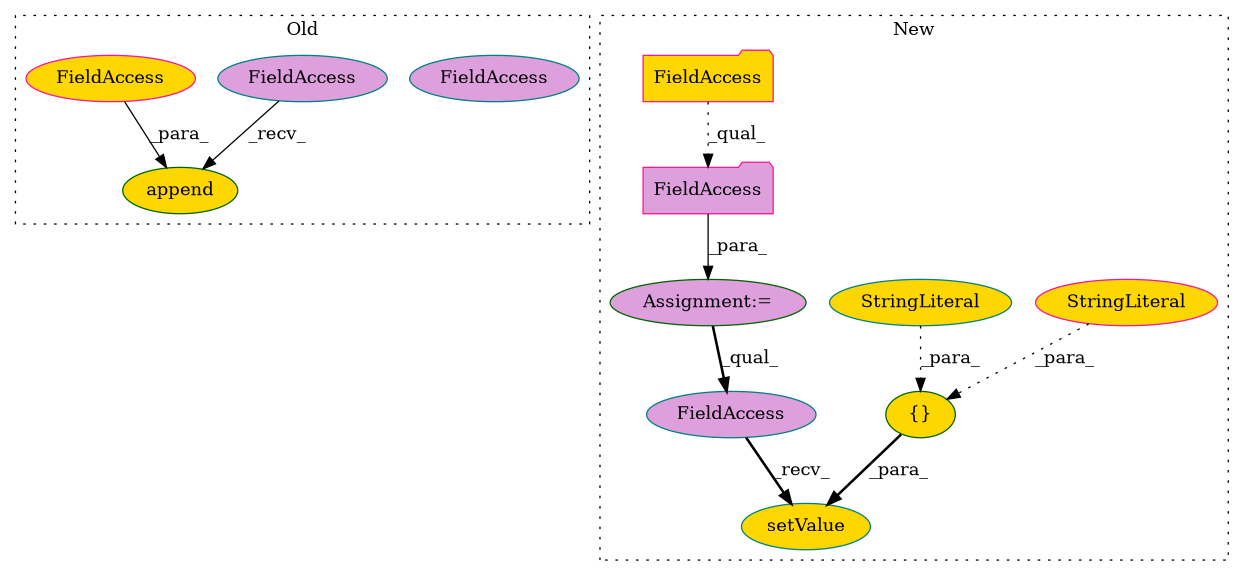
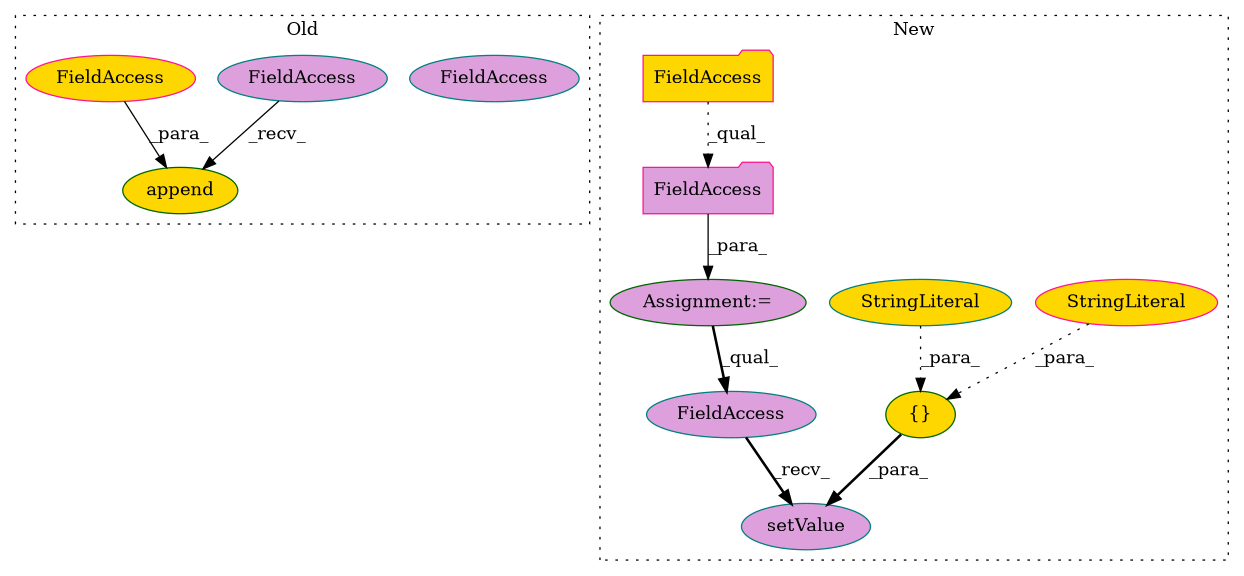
(806, 527) -> (806, 527)
